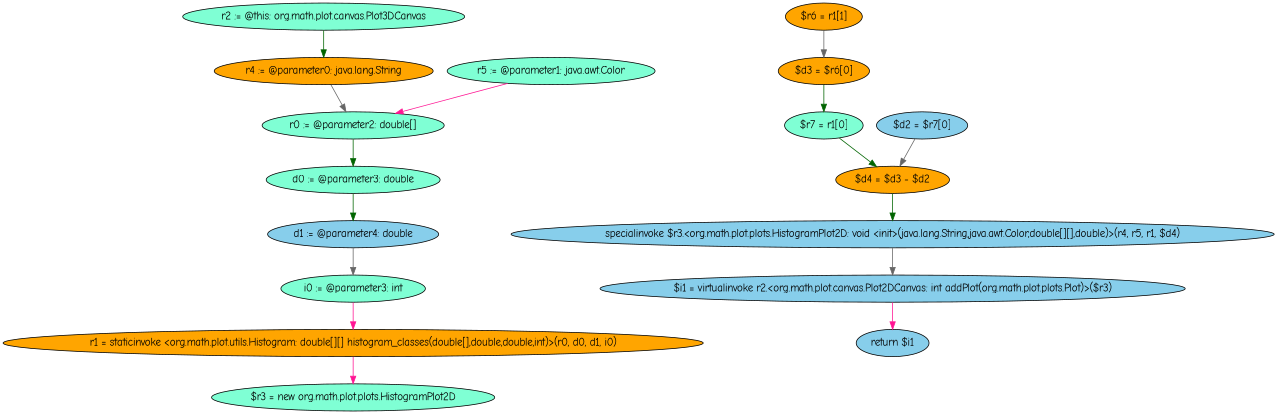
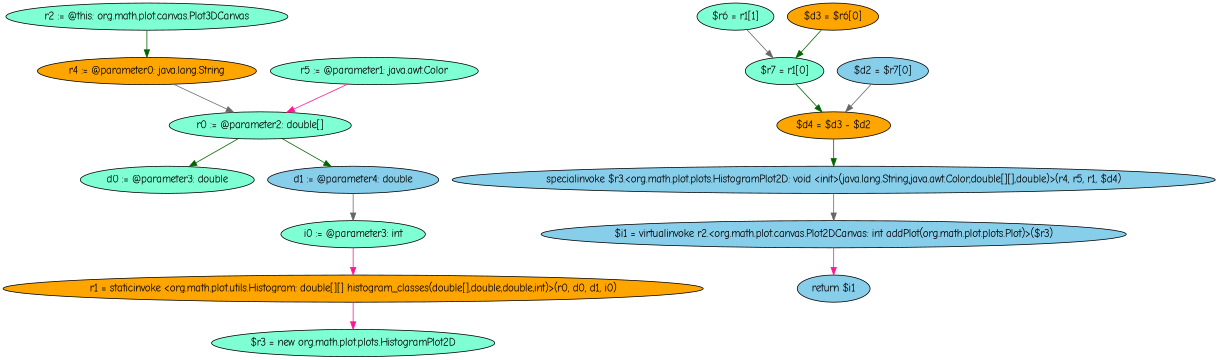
(824, 17) -> (735, 17)
(824, 40) -> (757, 41)
(353, 203) -> (303, 151)
